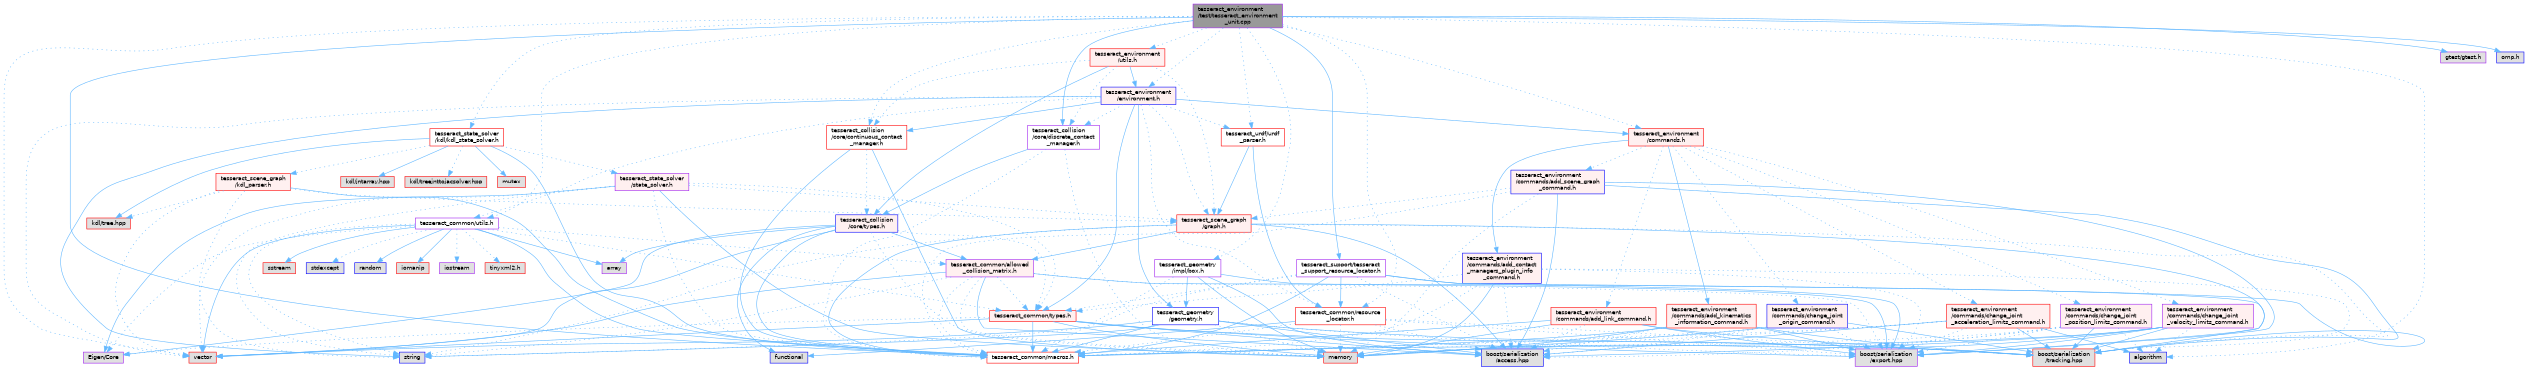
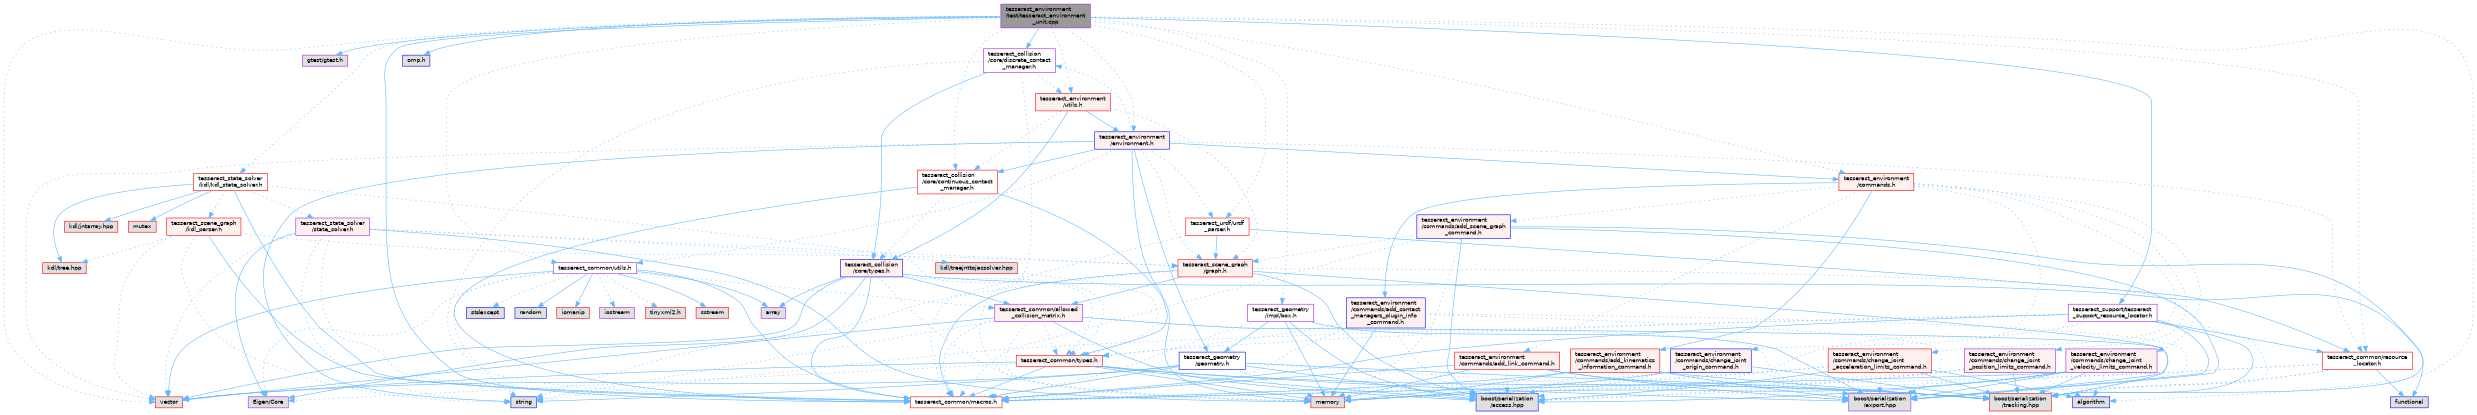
(1092, 91) -> (1046, 81)
(729, 267) -> (1141, 293)
(1188, 338) -> (1051, 270)
